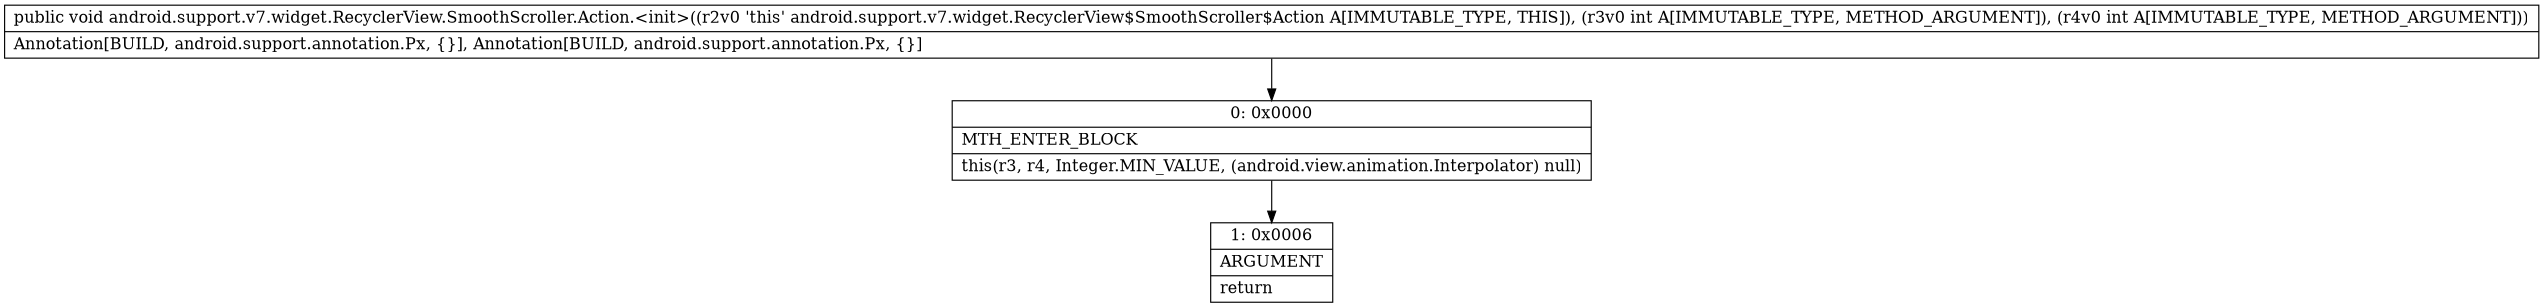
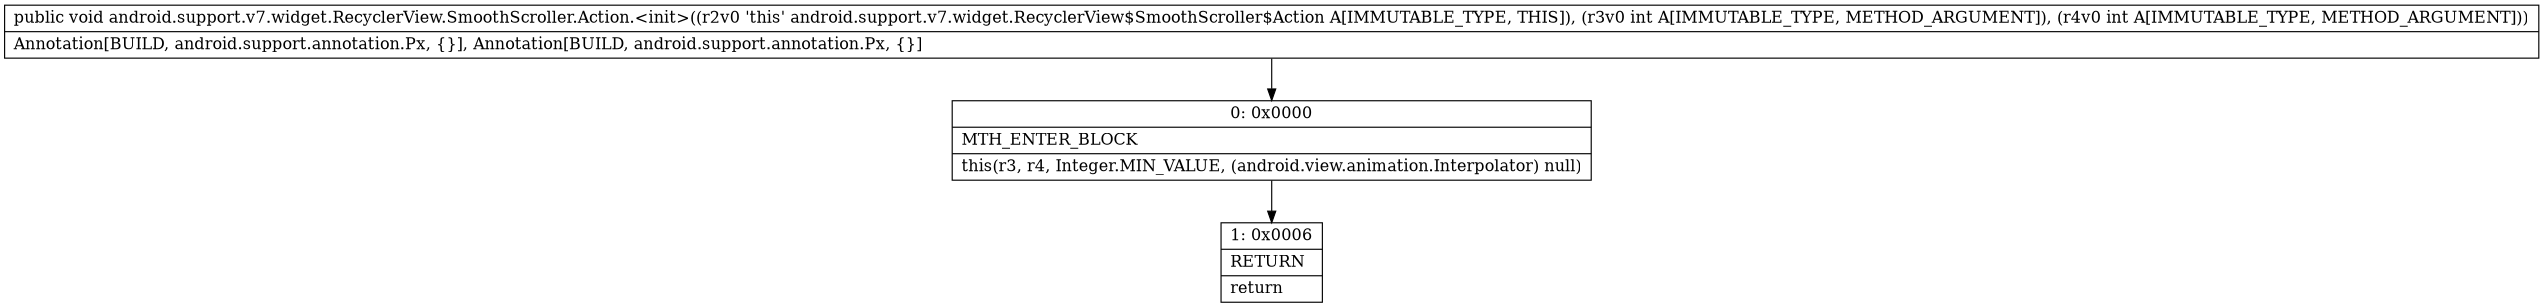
(1272, 262) -> (1268, 262)
